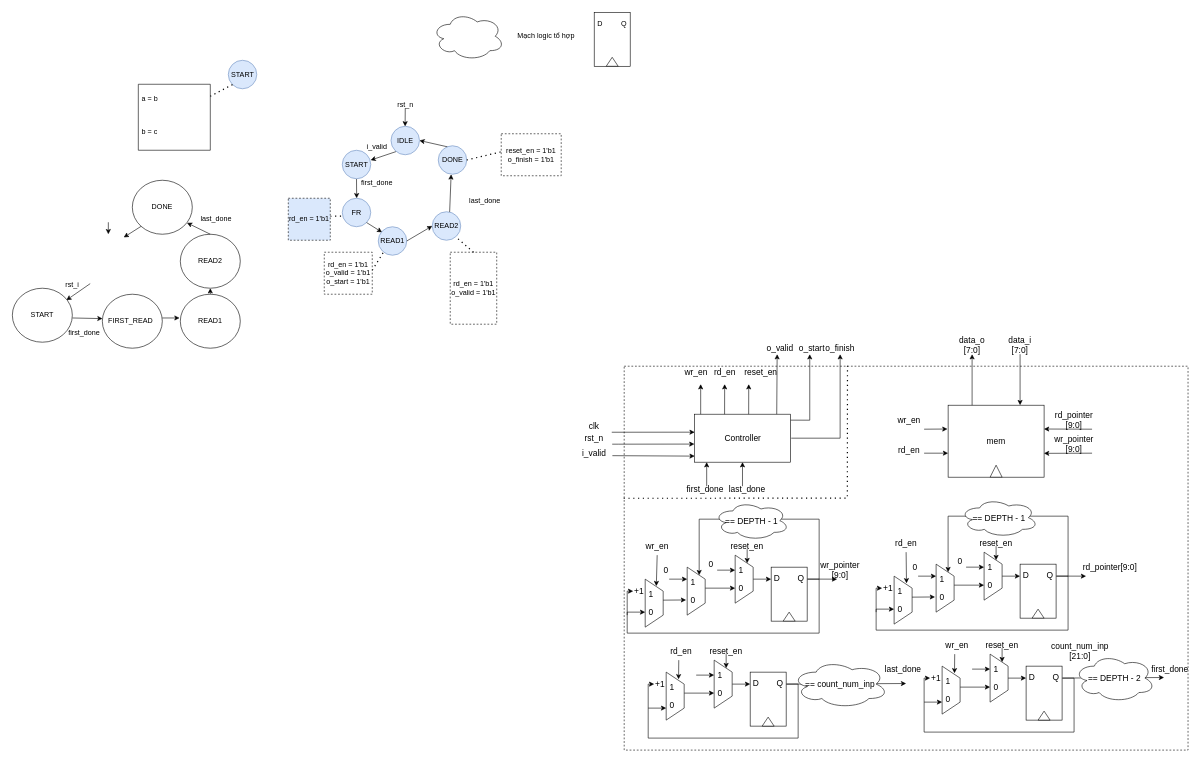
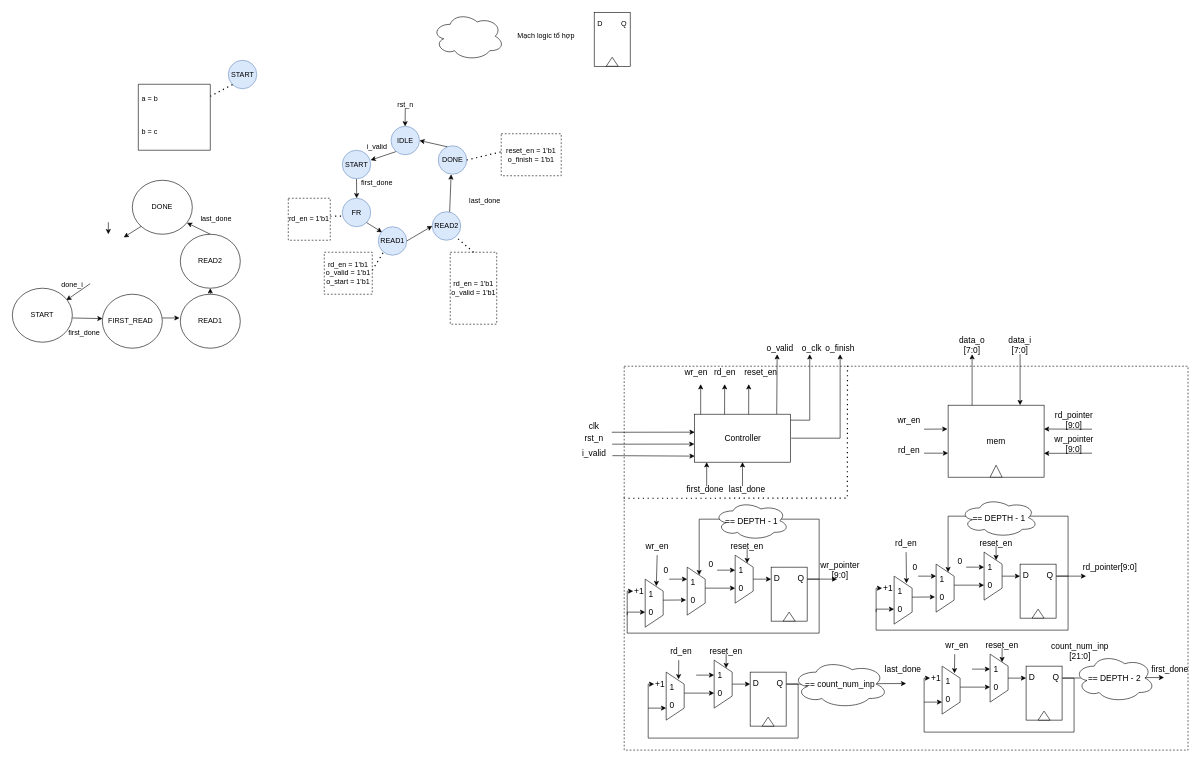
(309, 219) -> (309, 219)
(72, 285) -> (72, 285)
(812, 348) -> (812, 348)
